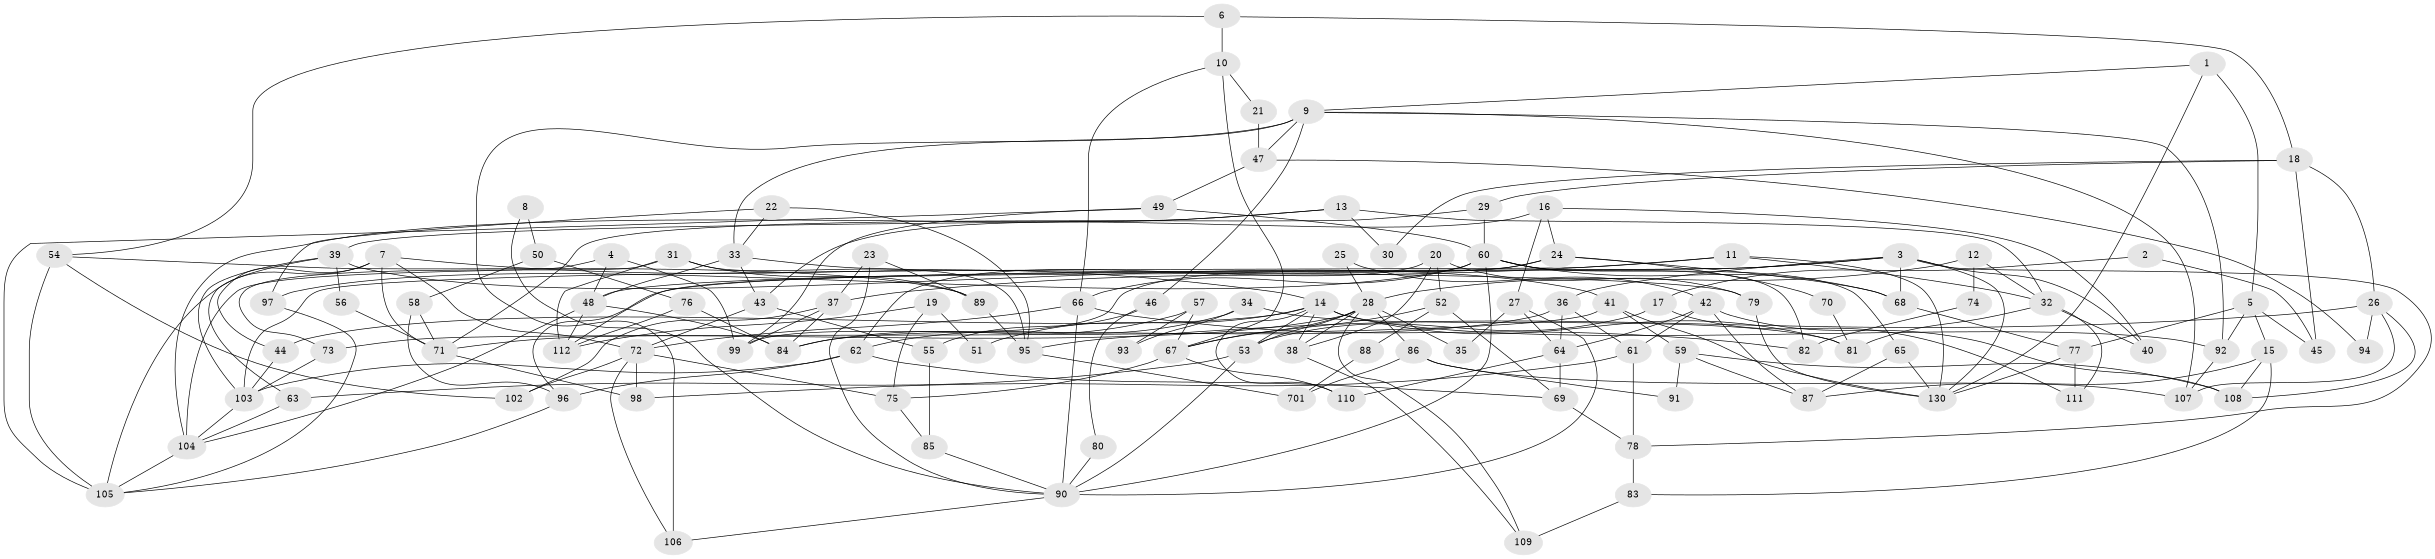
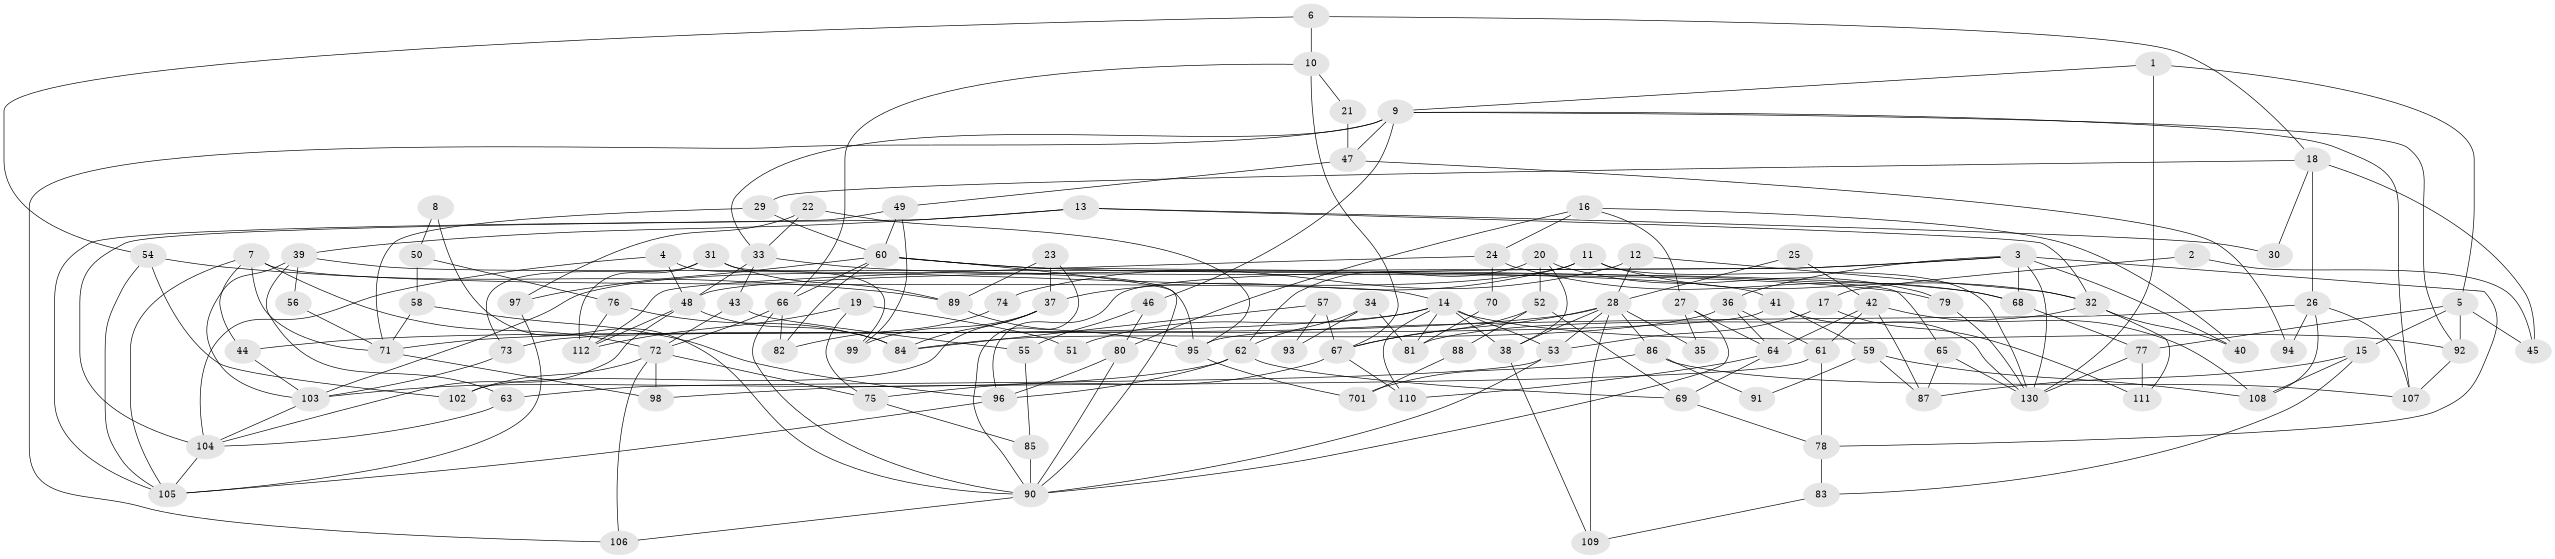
(1278, 226) -> (1359, 265)
(1121, 296) -> none
none -> (1061, 377)
